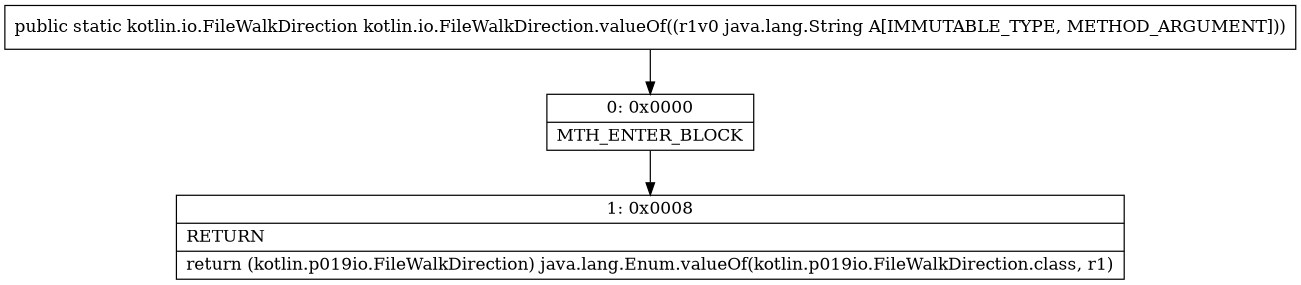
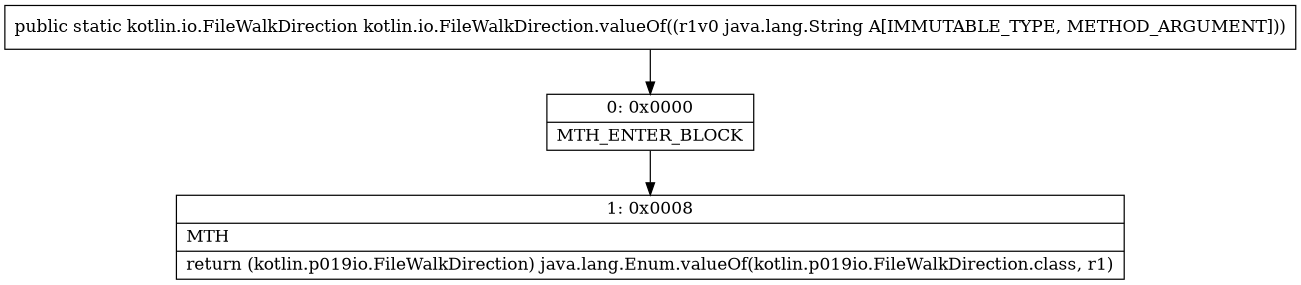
(226, 237) -> (208, 237)
